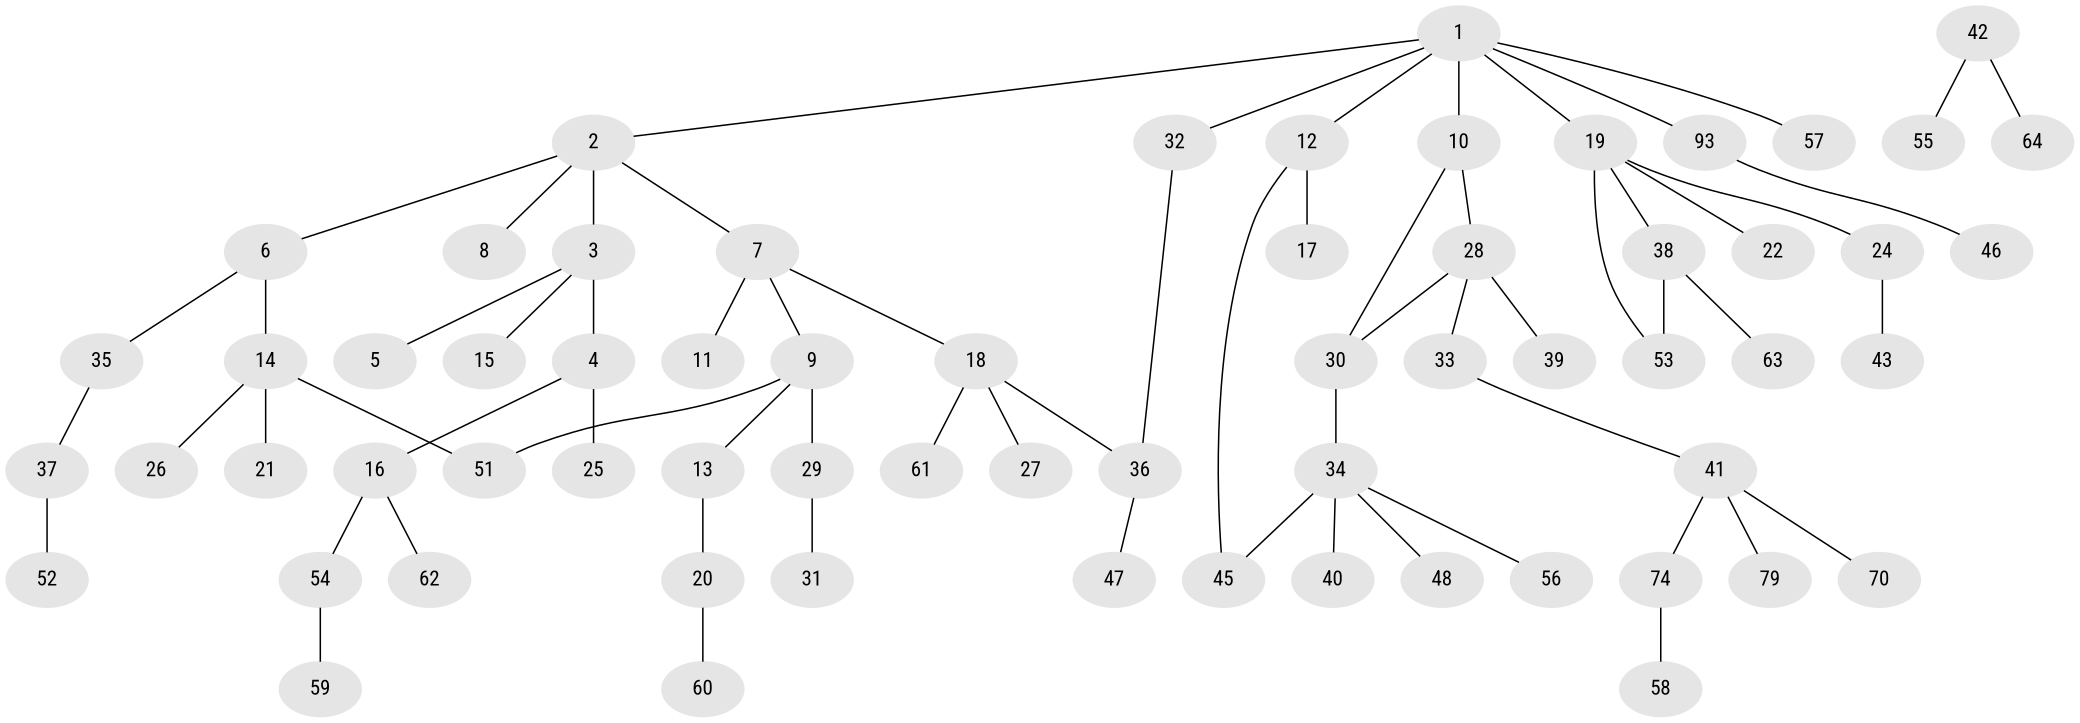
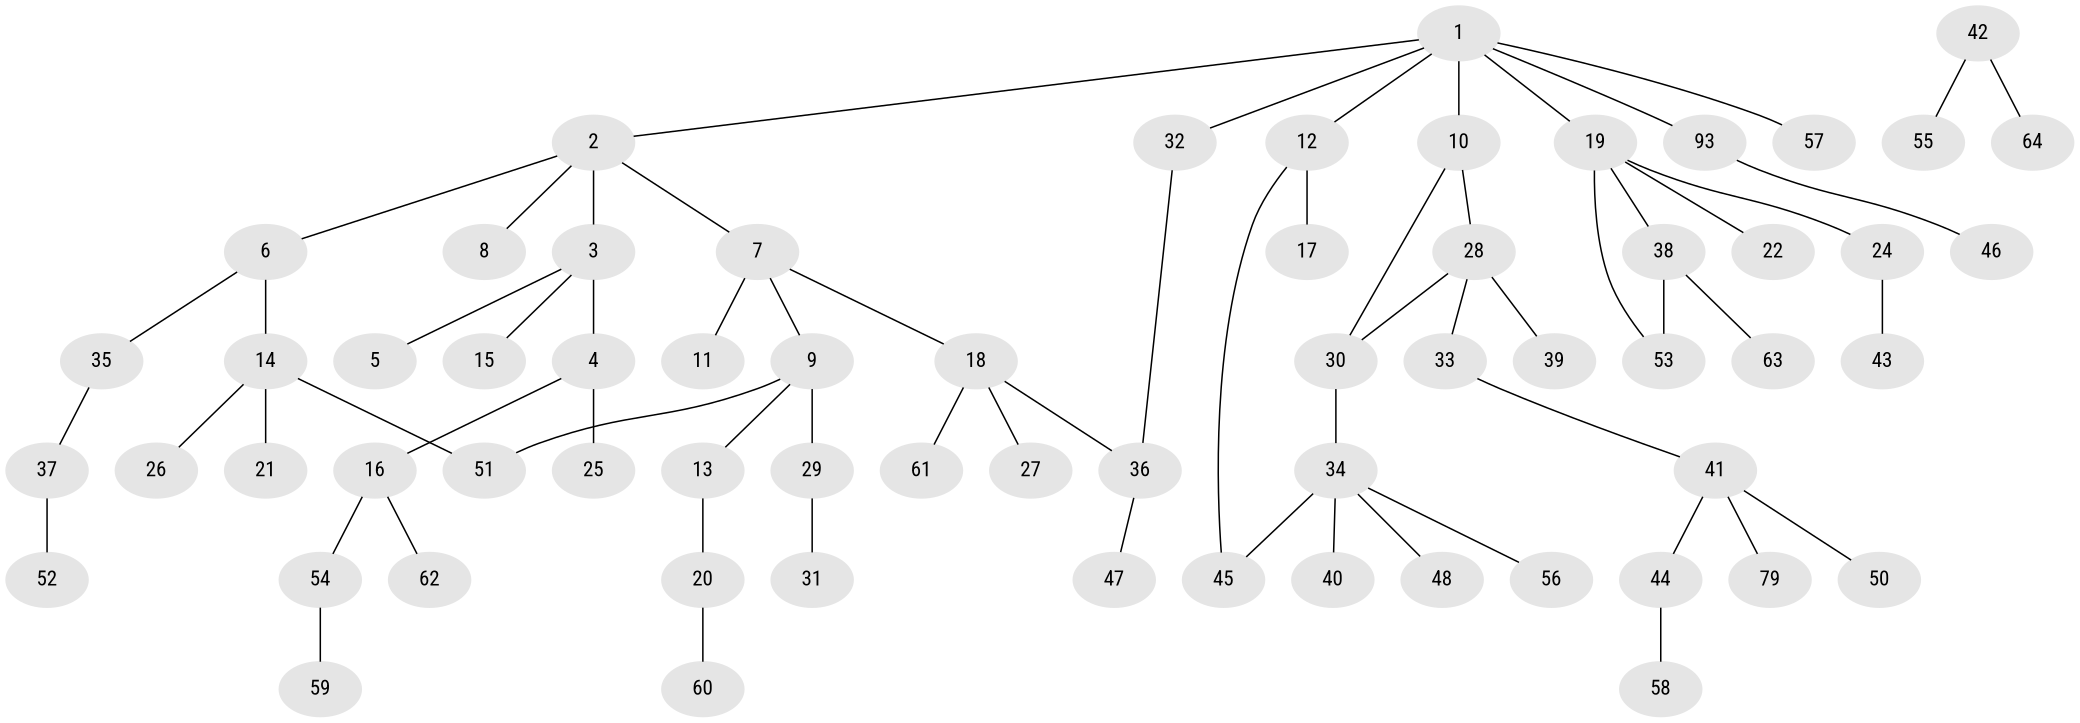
(1661, 580) -> (1661, 580)
(1879, 580) -> (1879, 580)
